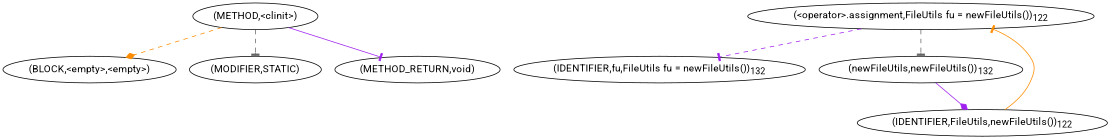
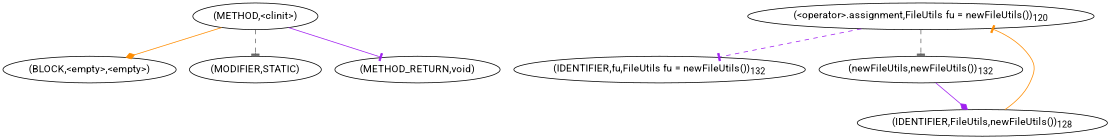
(1040, 15) -> (1040, 15)
(178, 41) -> (178, 41)
(1065, 122) -> (1065, 122)
